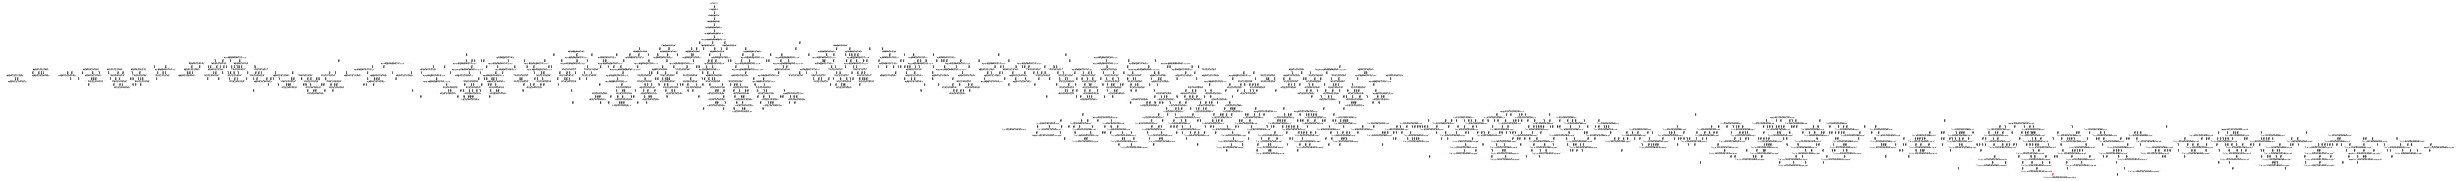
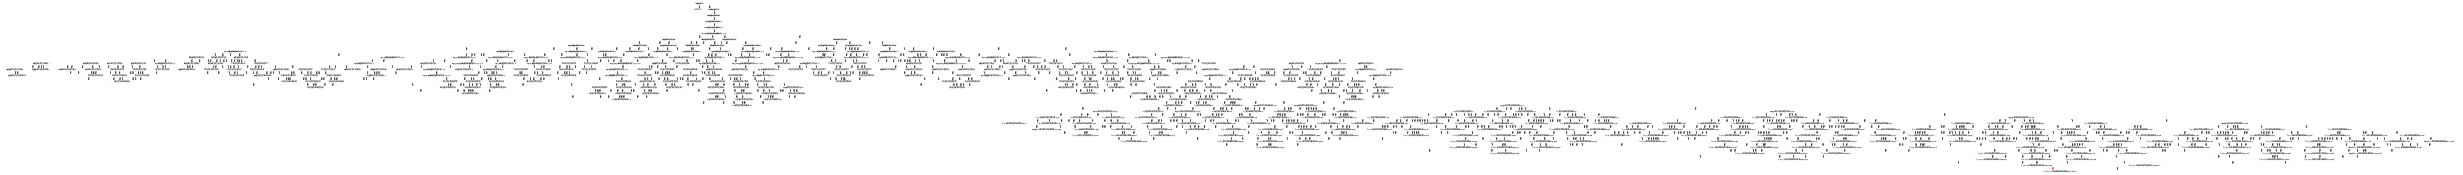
(714, 6) -> (698, 6)
